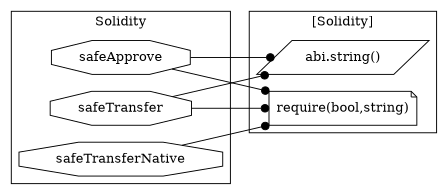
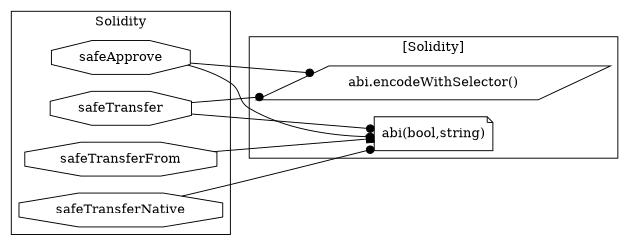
(343, 57) -> (434, 83)
(343, 108) -> (434, 134)
none -> (121, 159)
